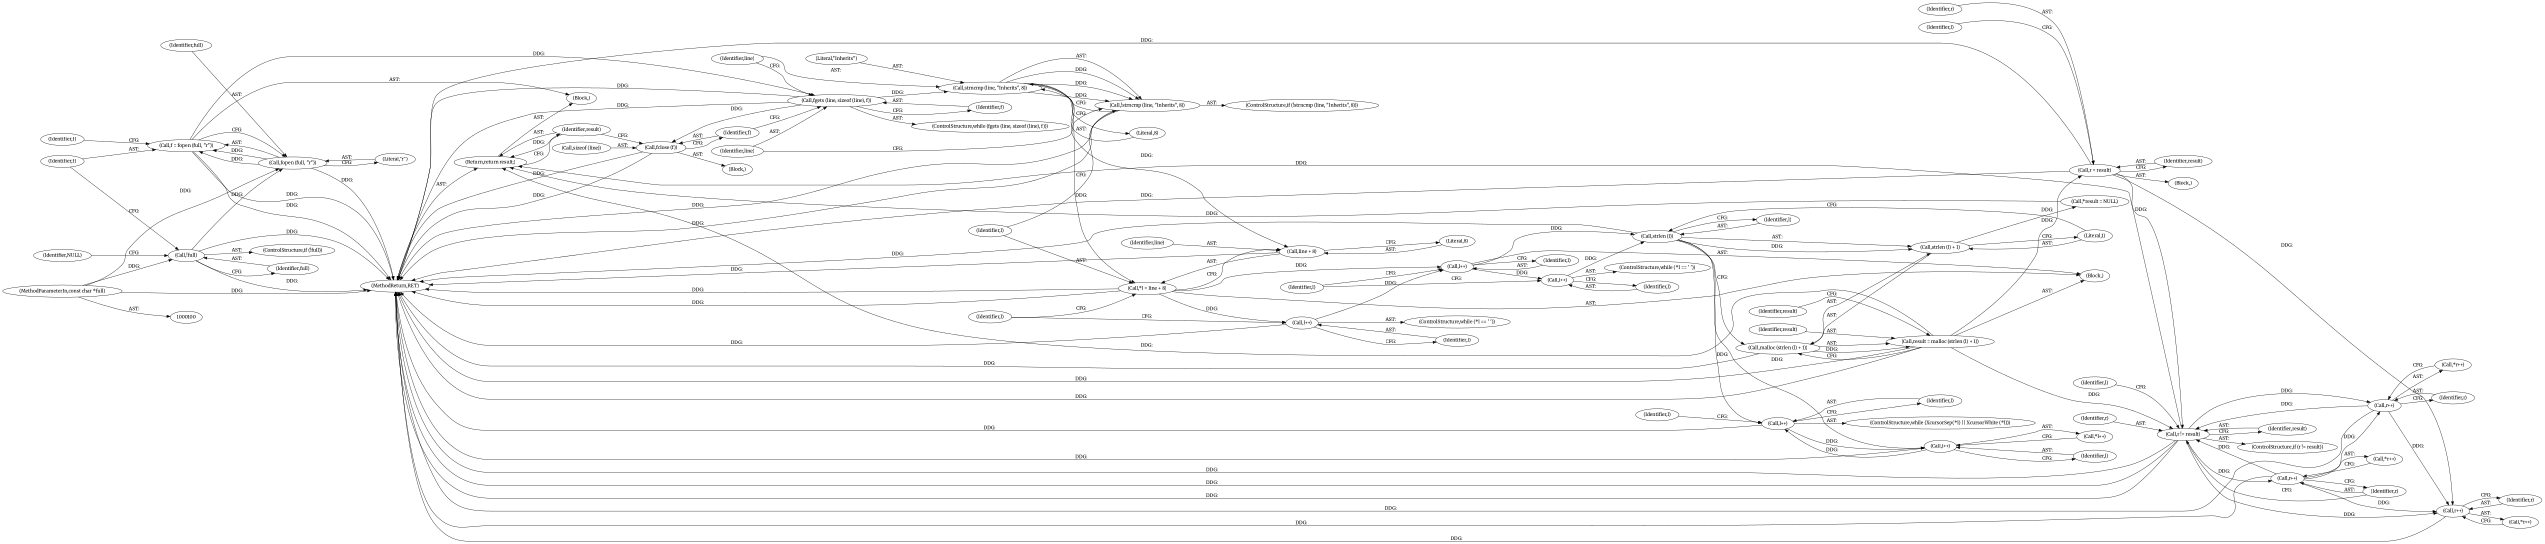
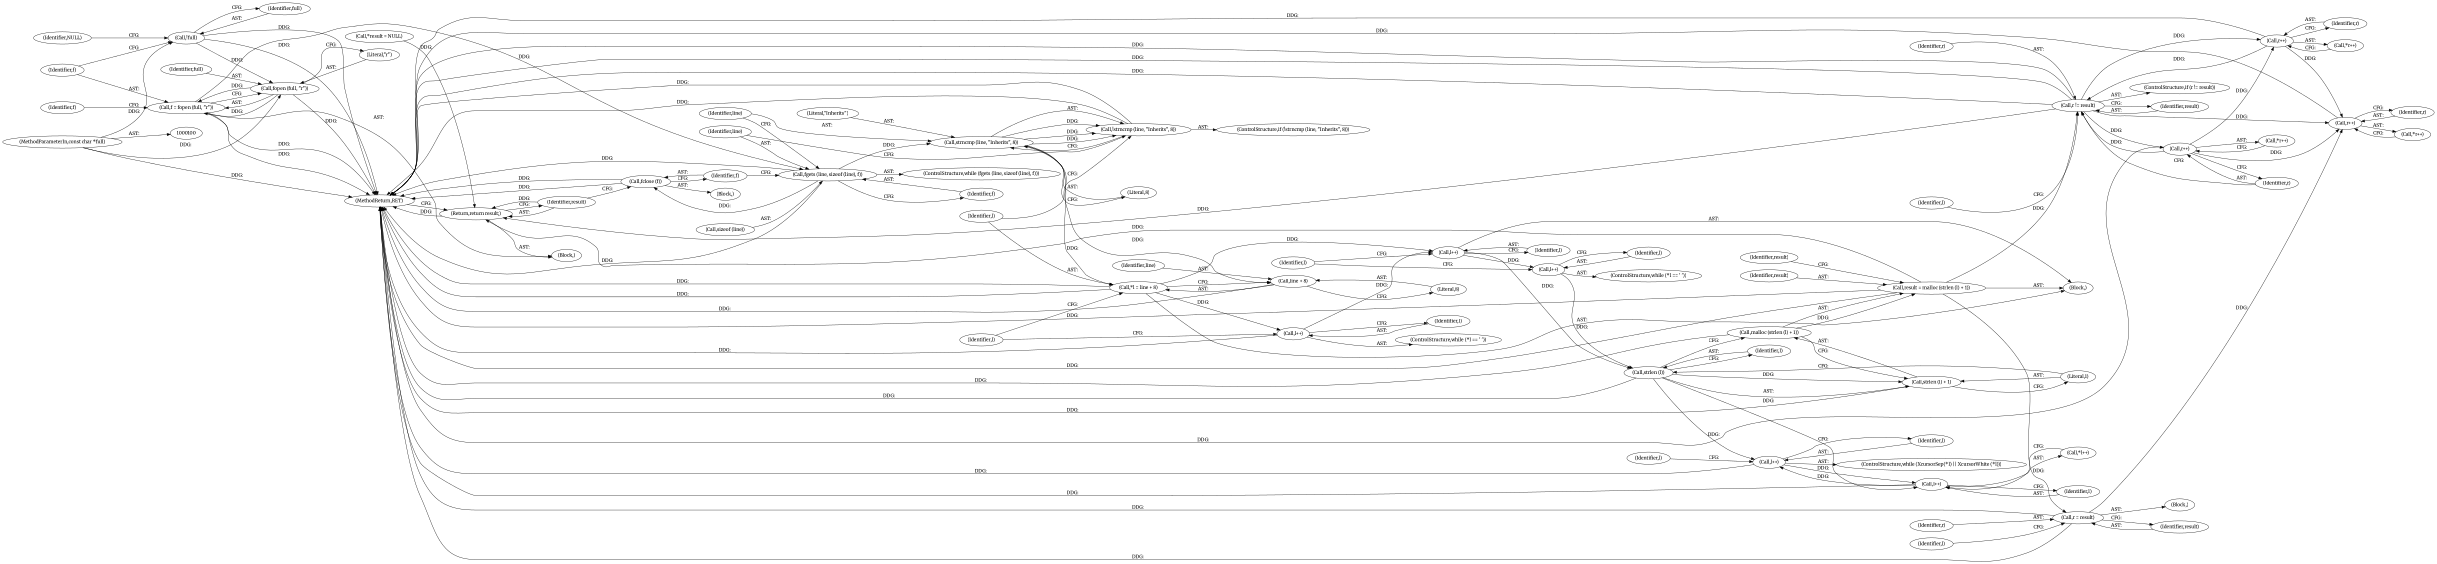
(622, 148) -> (790, 211)
(442, 184) -> (427, 204)
none -> (419, 214)
(2015, 225) -> (1067, 413)
(293, 250) -> none
(2169, 290) -> none
(1833, 301) -> (1824, 351)
(1871, 358) -> none
